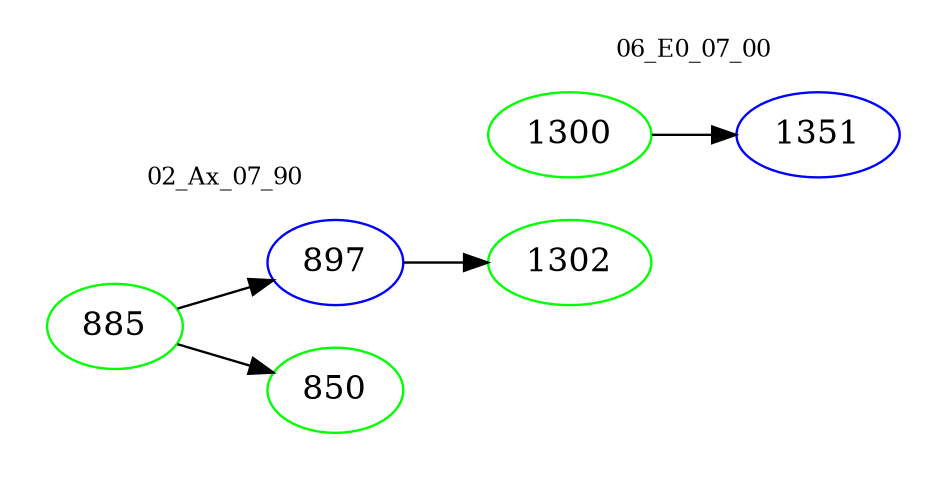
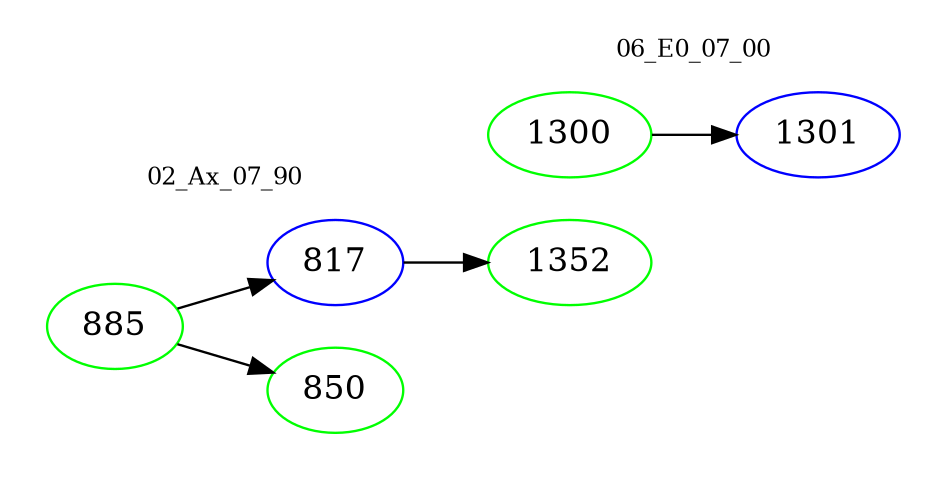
(818, 135) -> (818, 135)
(335, 263) -> (335, 263)
(570, 263) -> (570, 263)
